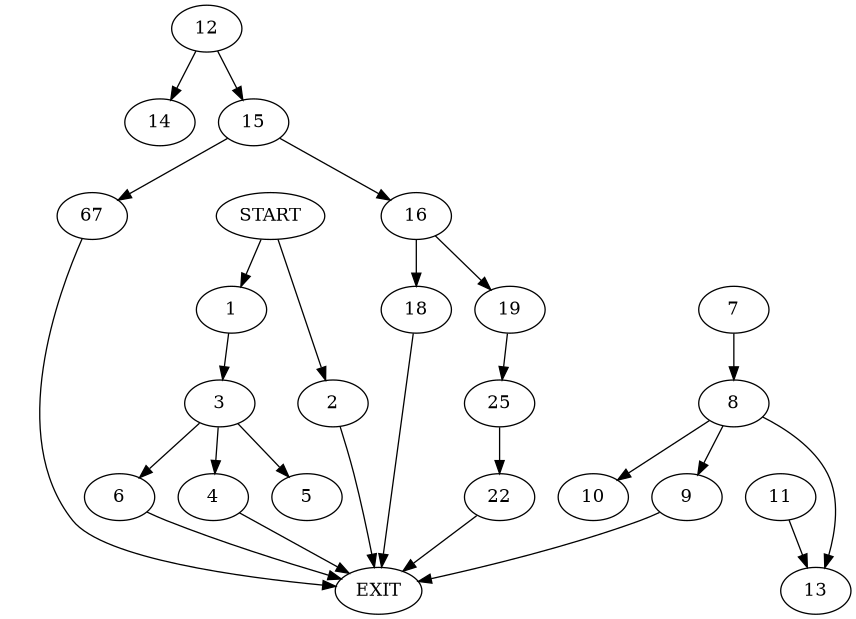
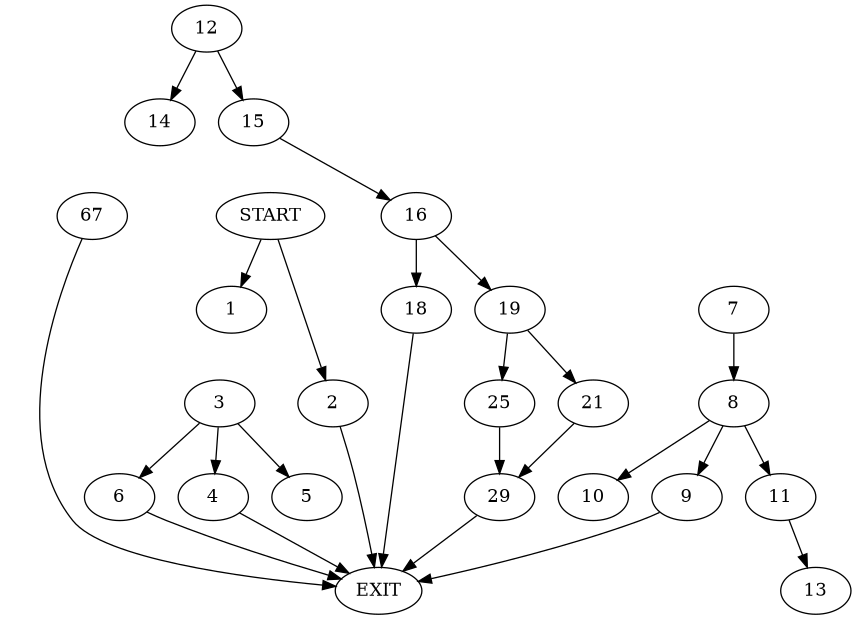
(179, 166) -> none
(227, 350) -> none
none -> (593, 403)
(826, 472) -> (754, 444)
(500, 497) -> (500, 497)
